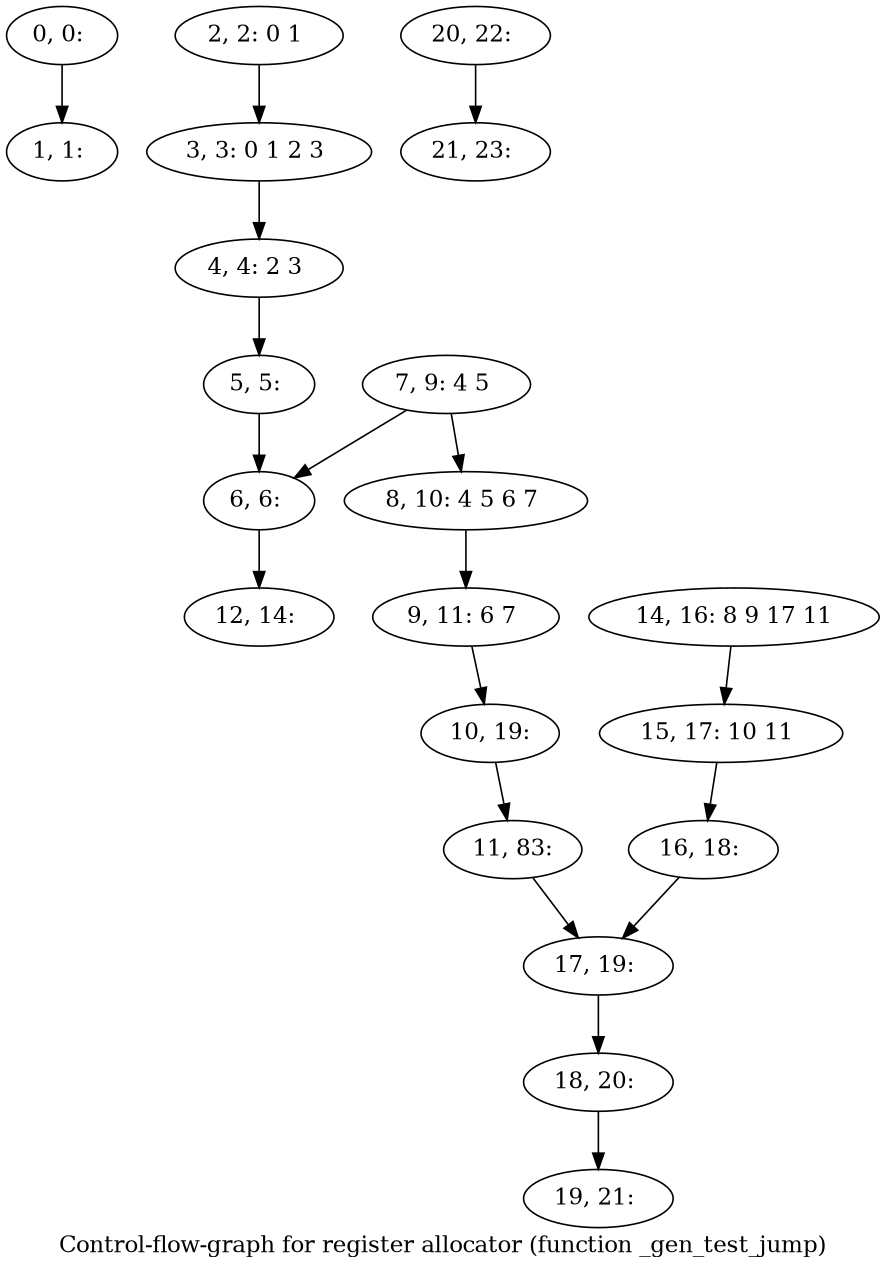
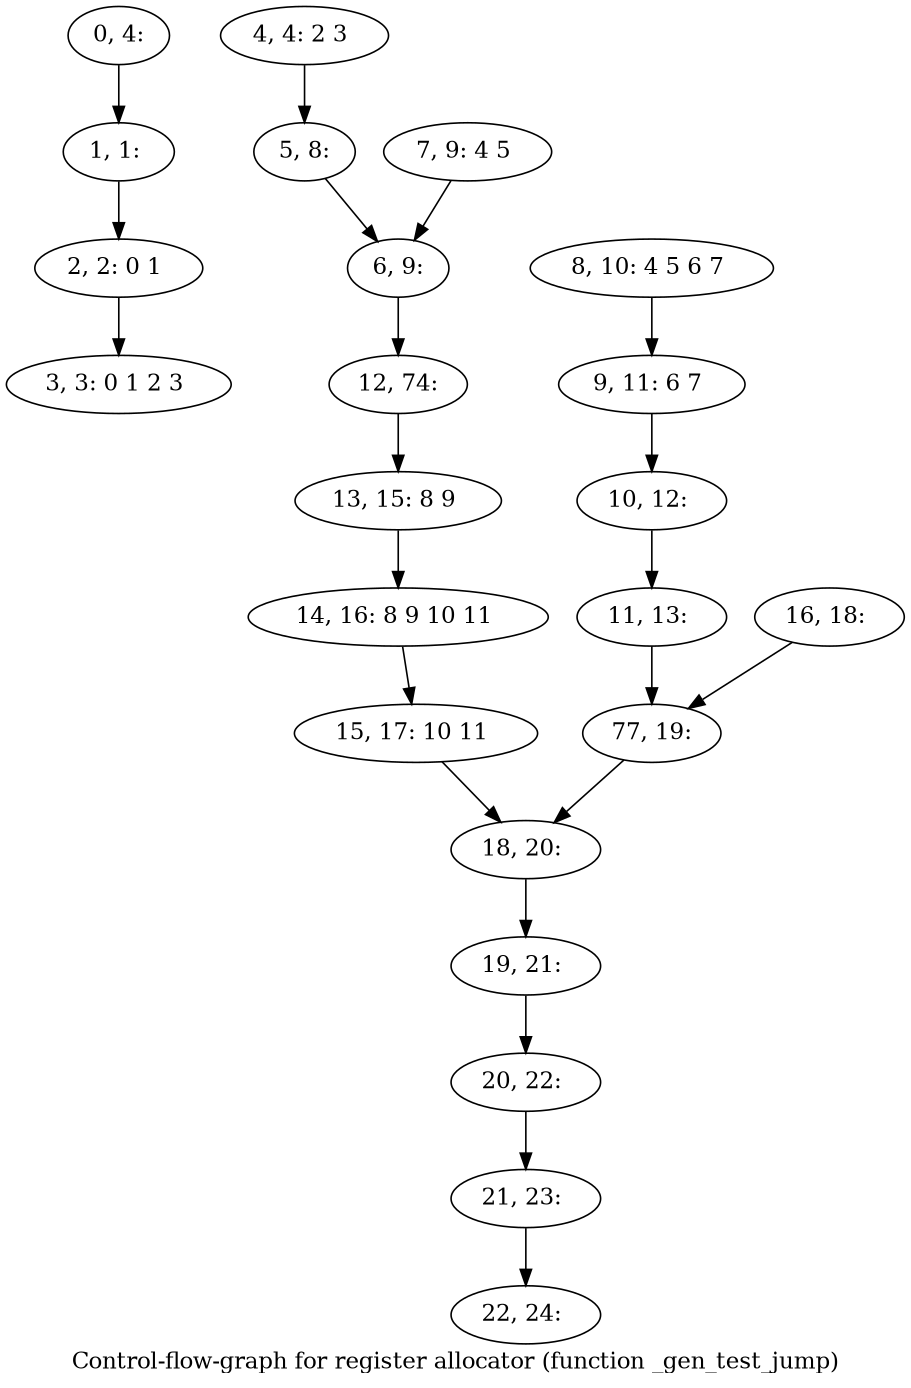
(62, 36) -> (119, 36)
none -> (119, 202)
(259, 202) -> none
(259, 384) -> (305, 152)
(455, 435) -> none
(259, 501) -> (398, 268)
none -> (398, 501)
(259, 617) -> (398, 384)
(734, 617) -> (398, 617)
(490, 733) -> (652, 501)
(714, 784) -> (466, 786)
(513, 850) -> (652, 617)
(598, 966) -> (652, 733)
none -> (526, 1016)
none -> (526, 1315)
